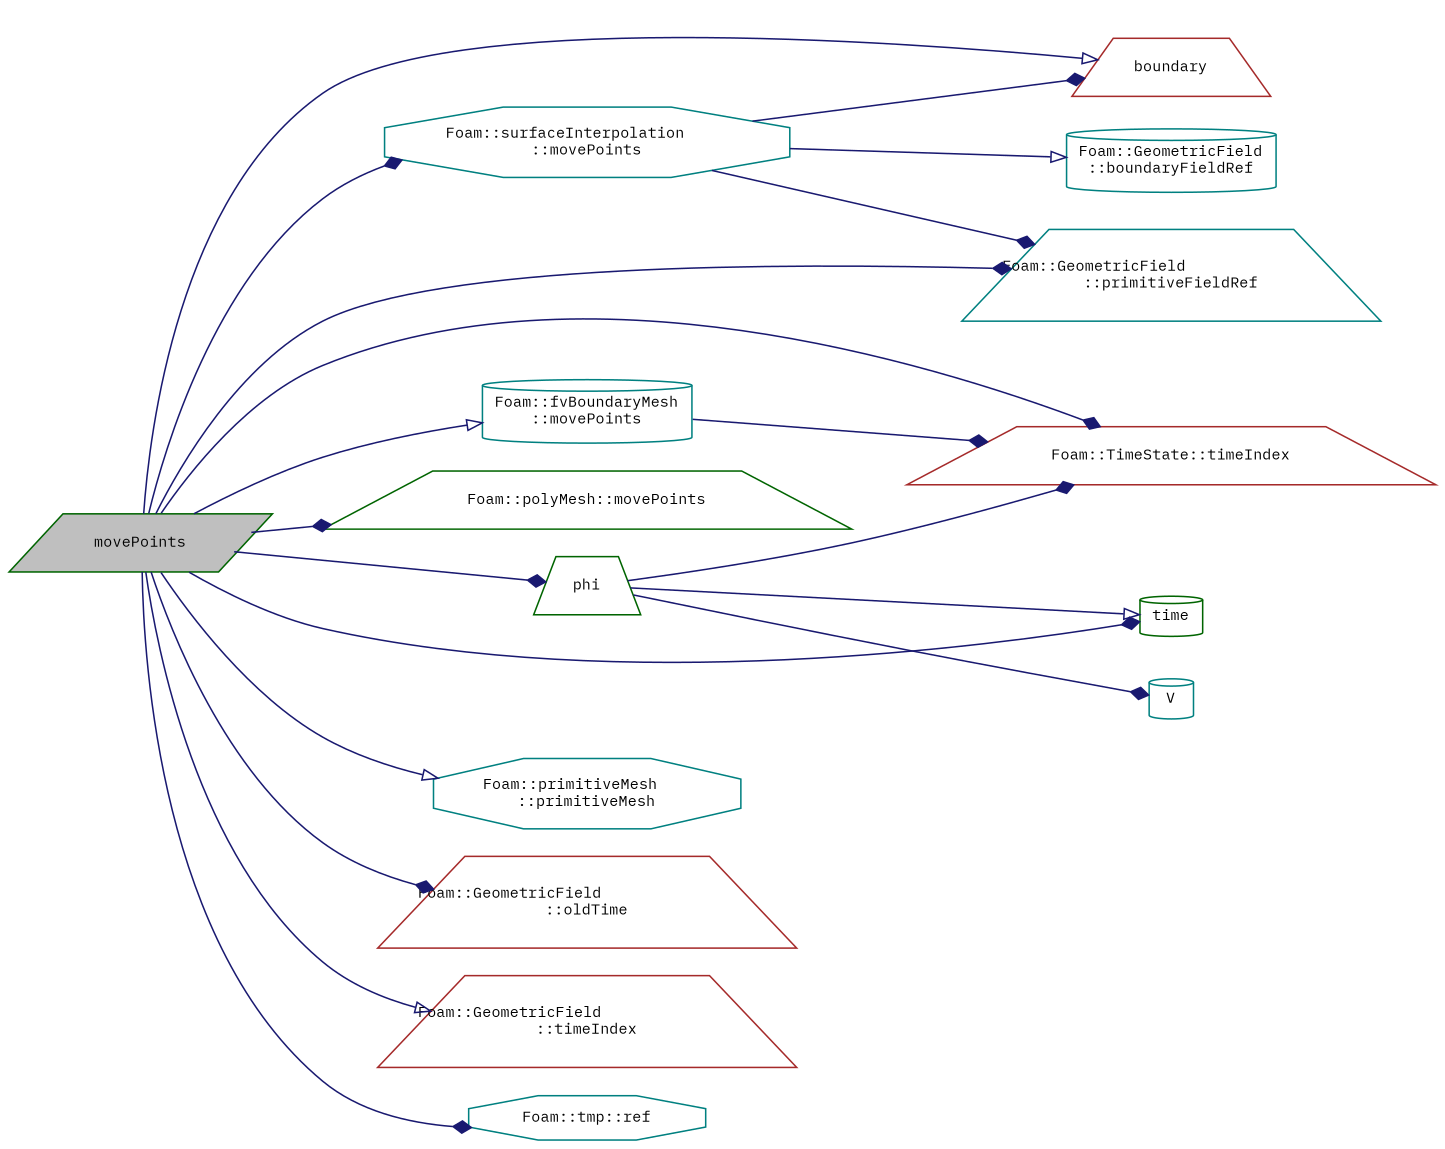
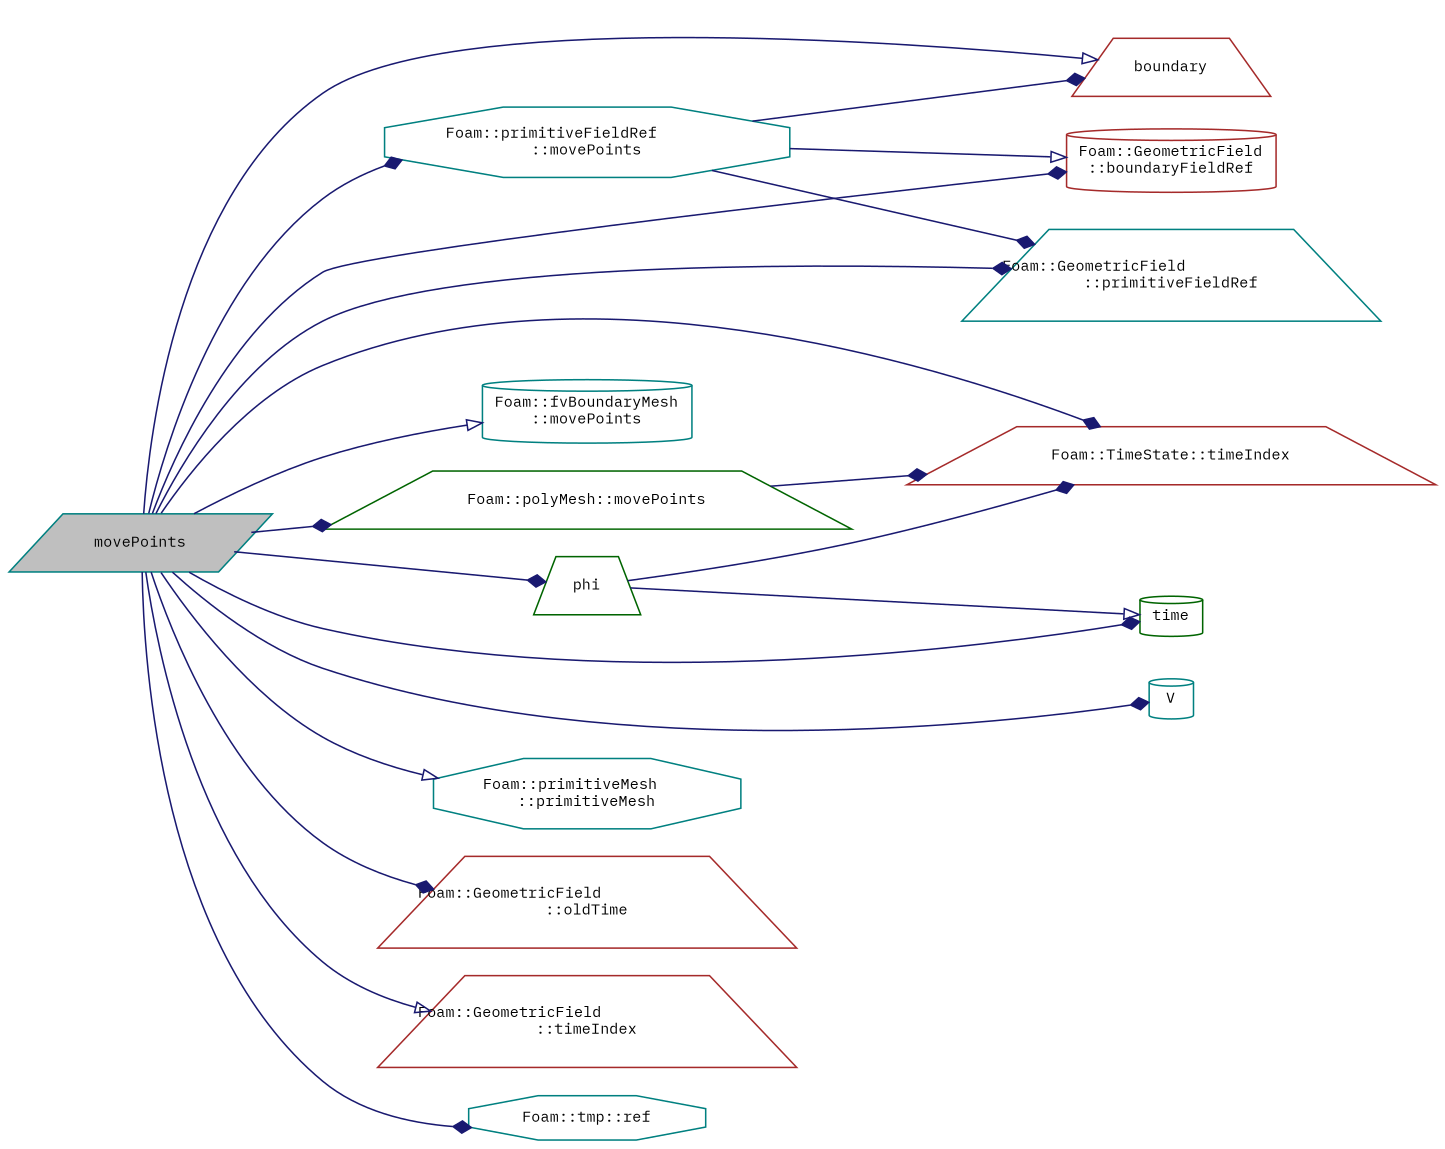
(587, 142) -> (587, 142)
(1171, 161) -> (1171, 161)
none -> (535, 236)
(831, 430) -> (839, 481)
(141, 543) -> (141, 543)
(869, 643) -> (634, 725)
